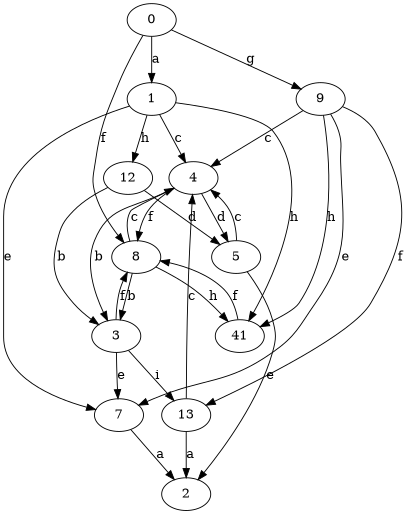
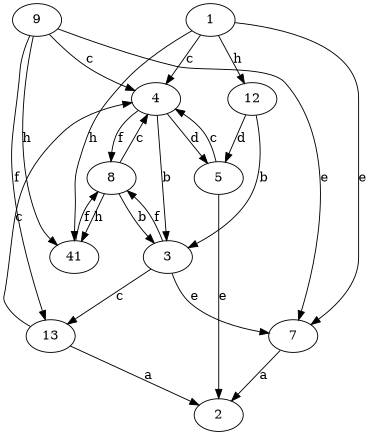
(152, 20) -> none
(158, 376) -> (120, 297)
